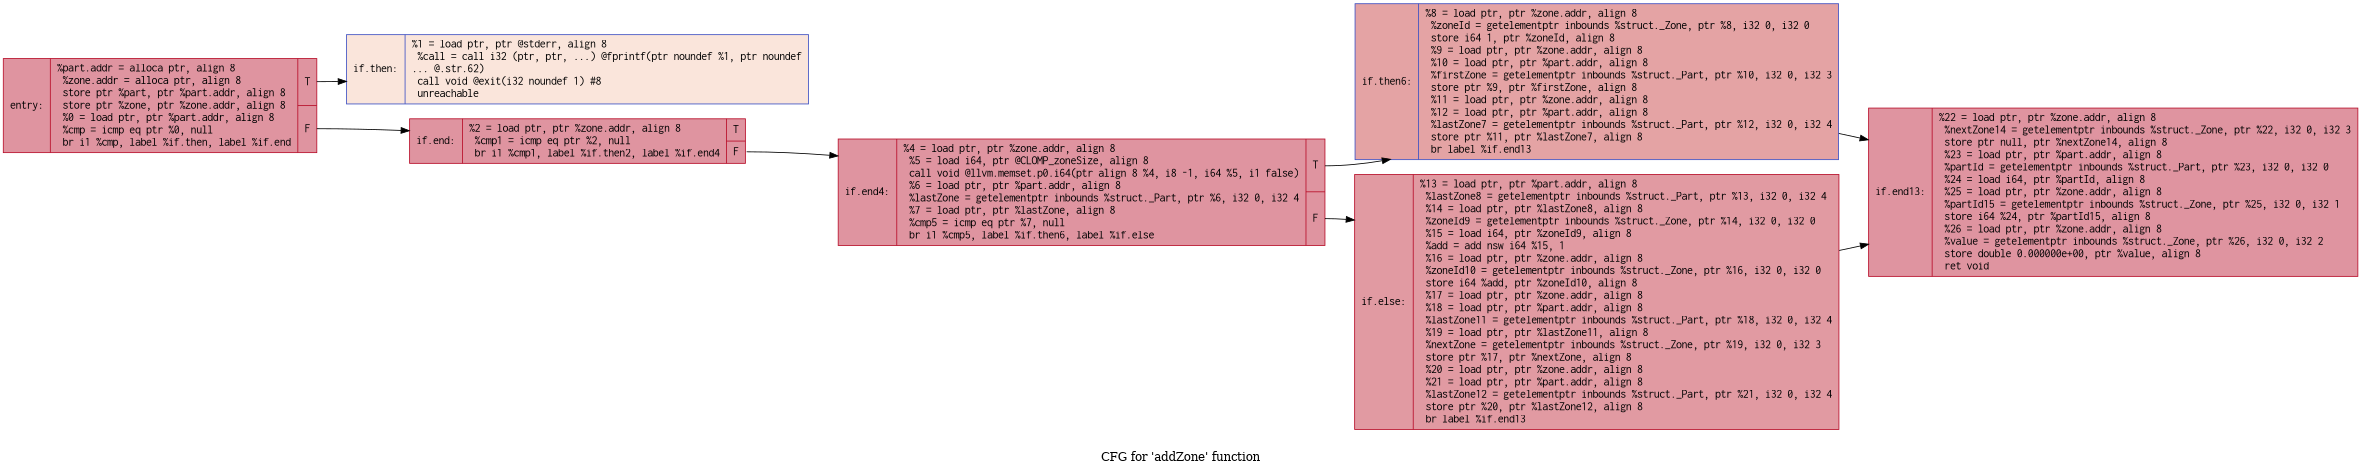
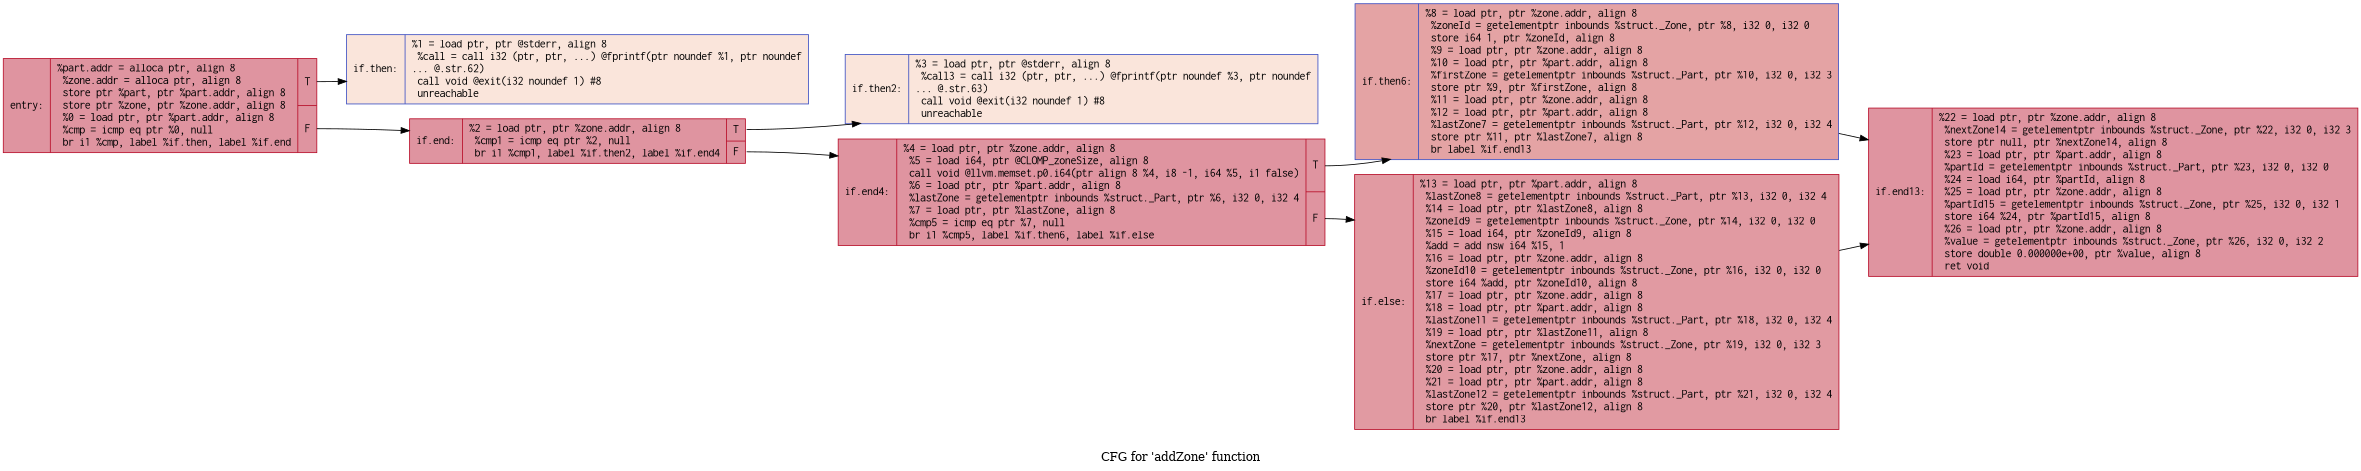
none -> (1082, 89)
